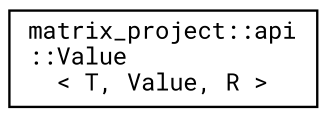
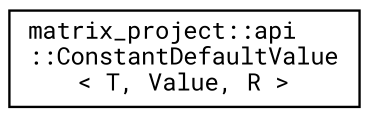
(163, 59) -> (184, 59)
